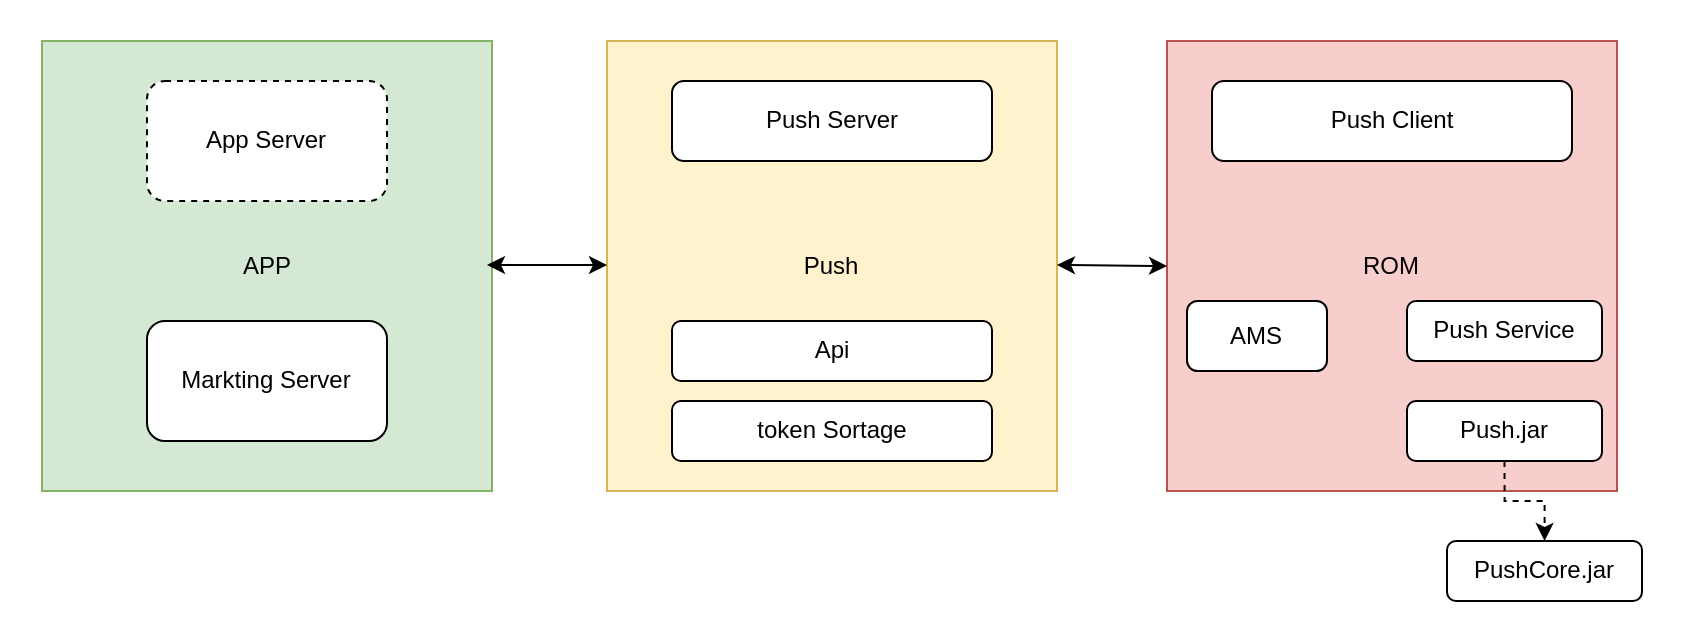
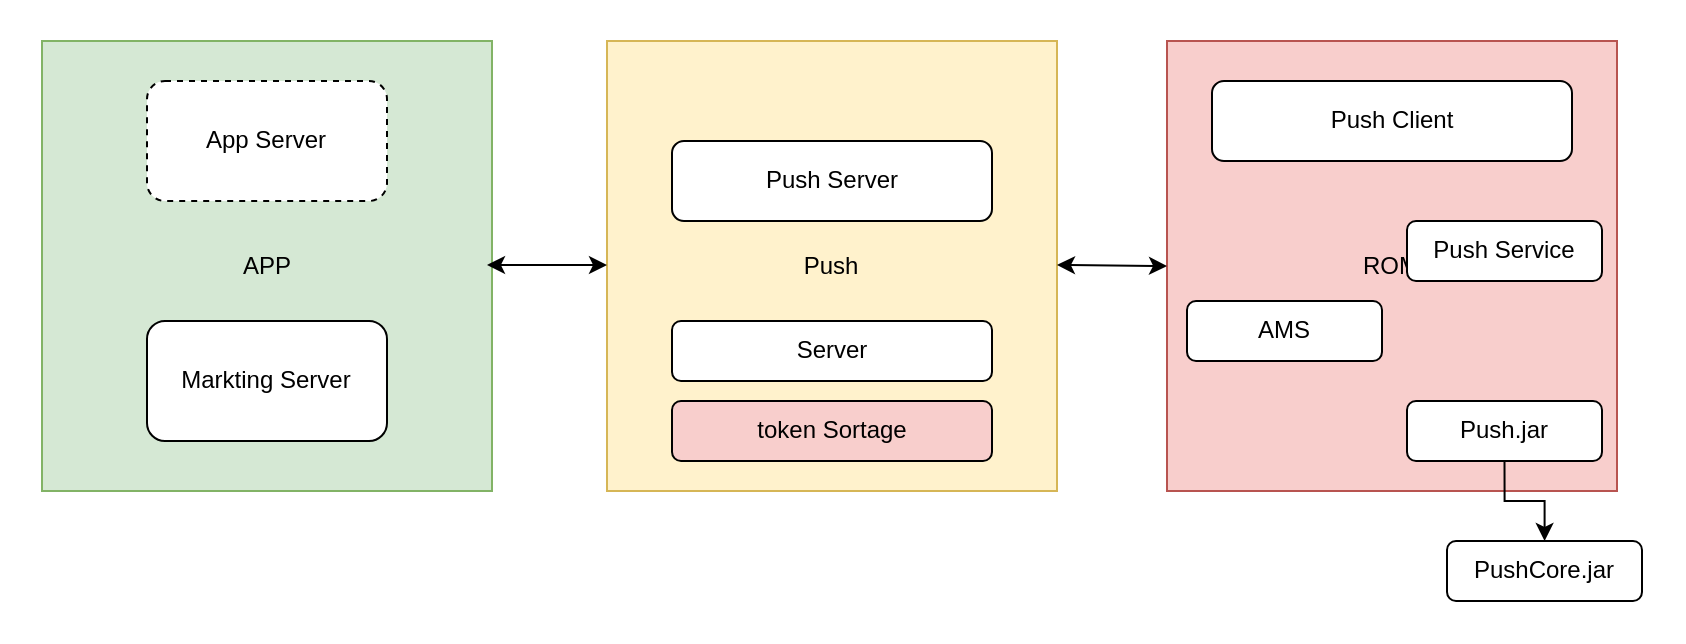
(832, 121) -> (832, 181)
(1505, 331) -> (1505, 251)
(1257, 336) -> (1285, 331)
(833, 351) -> (833, 351)
(832, 431) -> (832, 431)
(1520, 501) -> (1520, 501)
